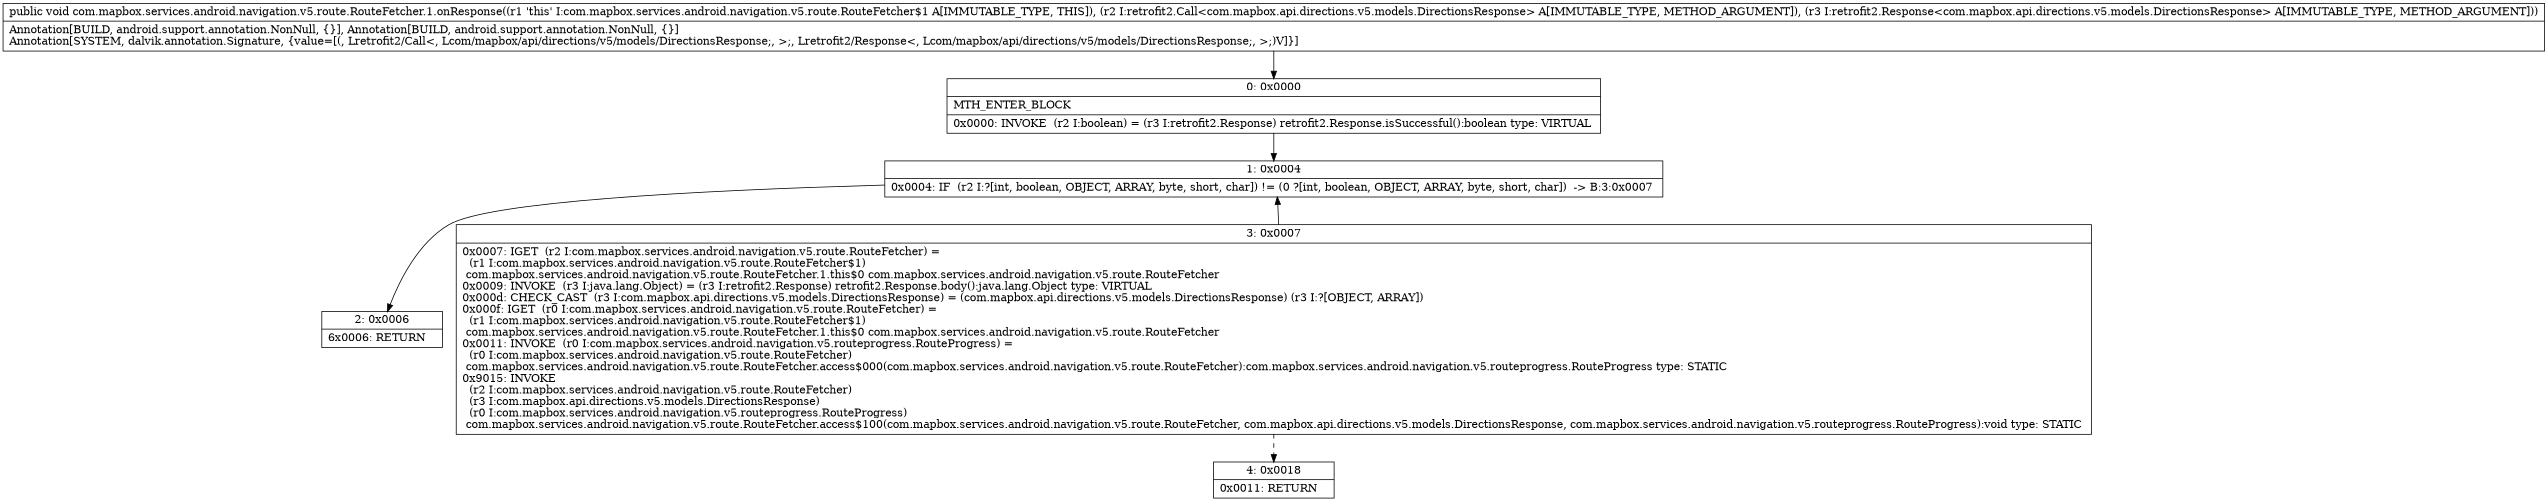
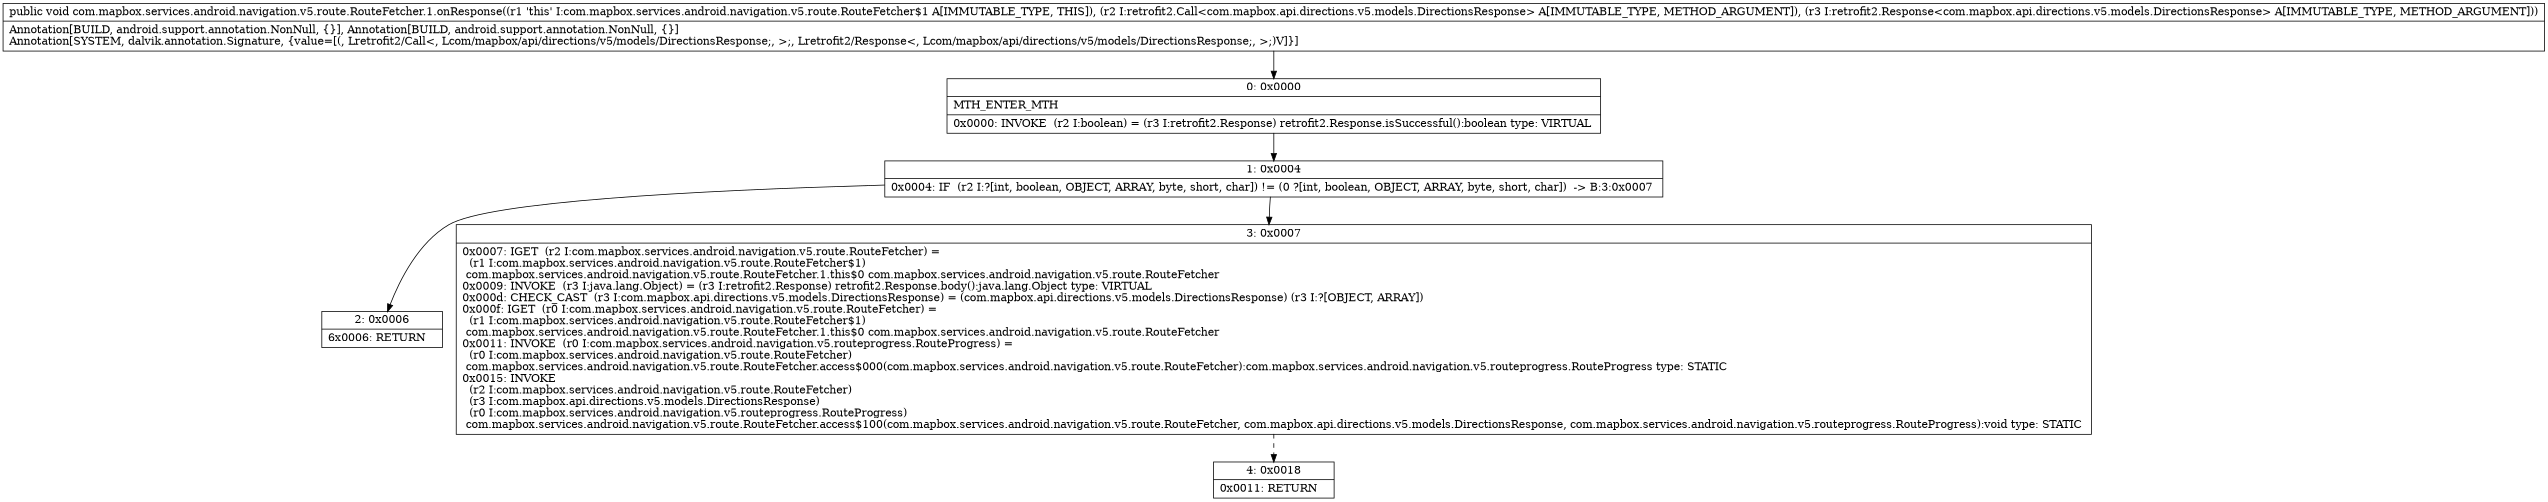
(1012, 105) -> (1006, 105)
(1278, 215) -> (1270, 207)
(513, 379) -> (513, 379)
